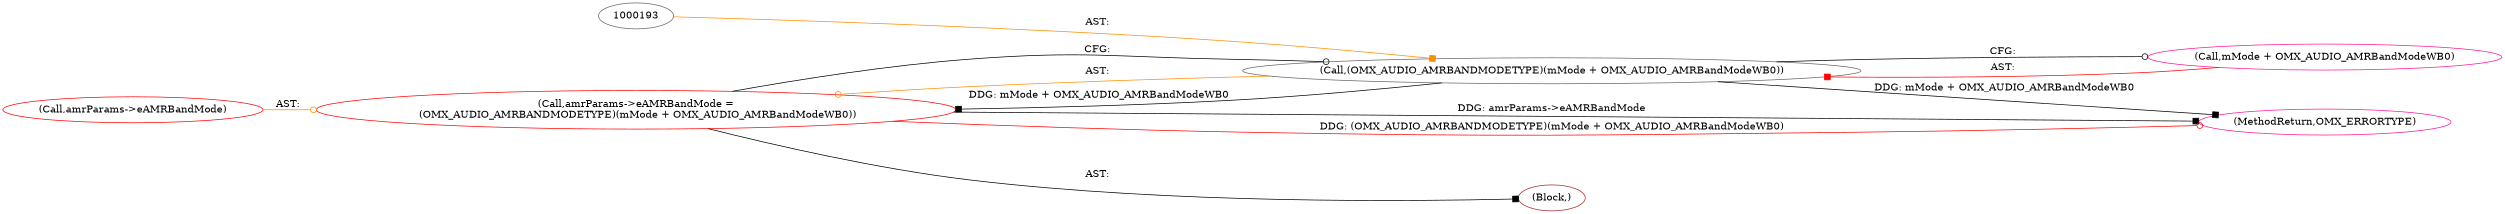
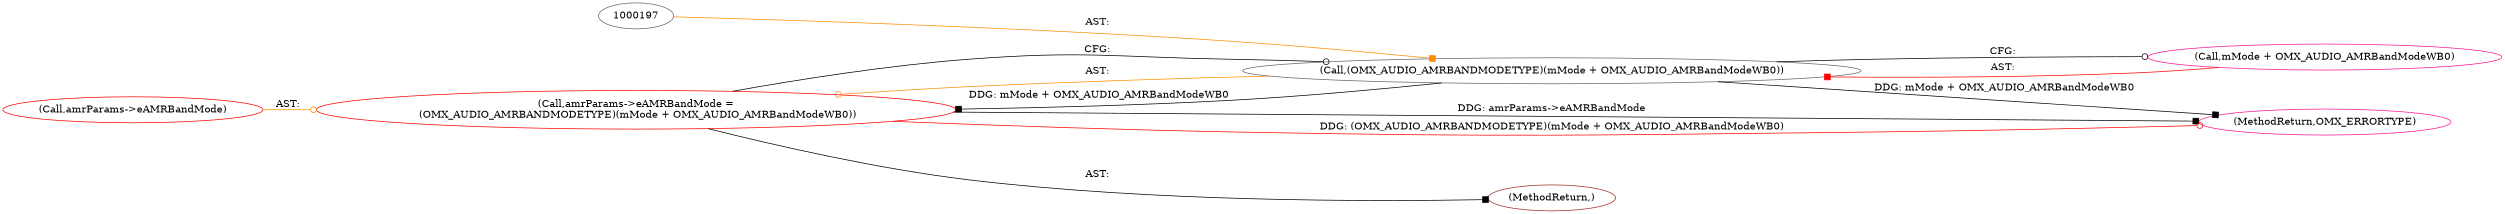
(636, 16) -> (636, 16)
(1552, 198) -> (1552, 198)
